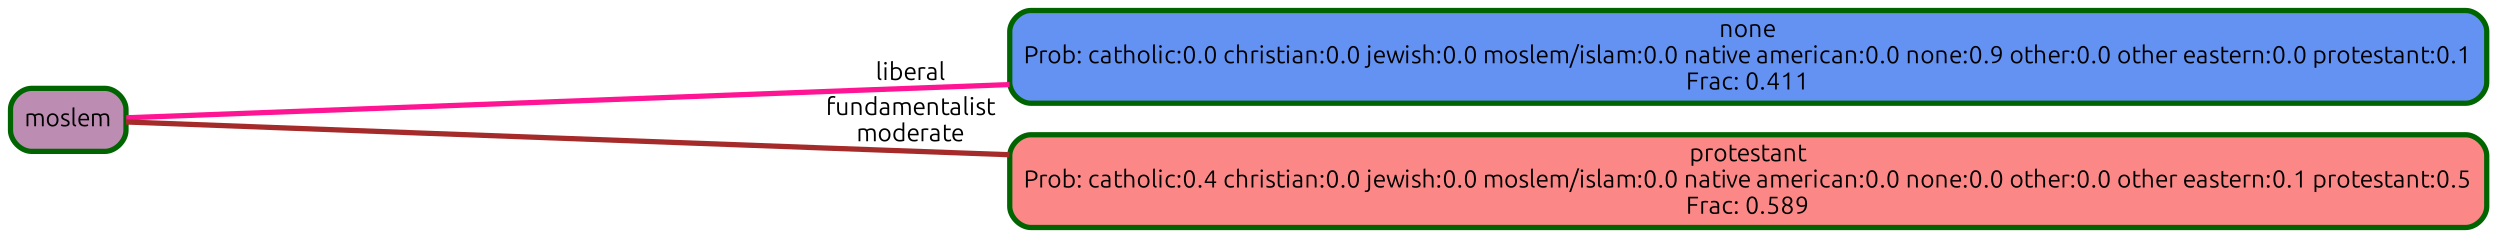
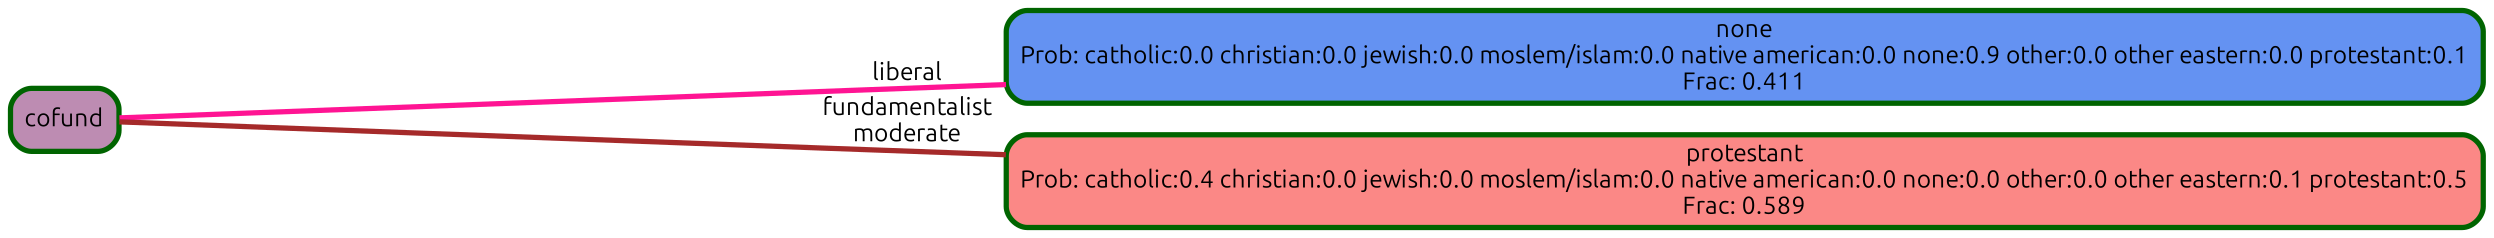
(68, 120) -> (65, 120)
